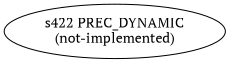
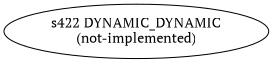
(115, 31) -> (136, 31)
